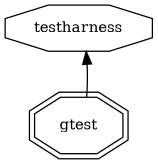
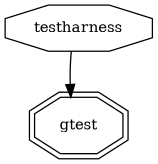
(87, 81) -> (70, 68)
